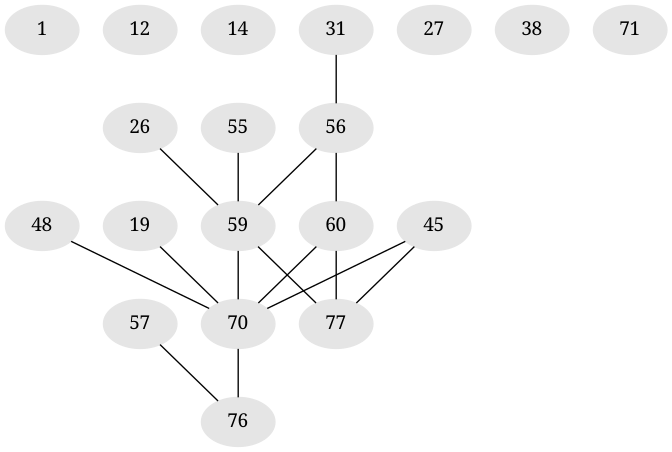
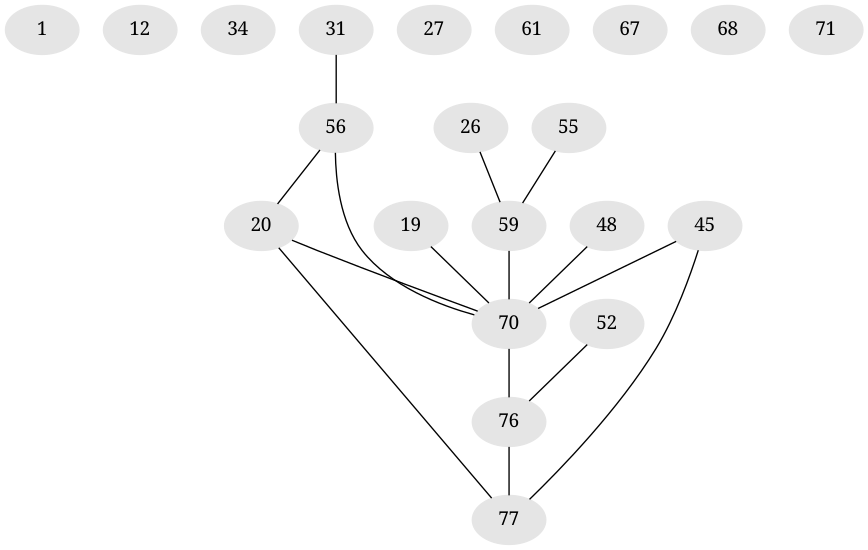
(238, 30) -> (238, 30)
none -> (532, 30)
(532, 30) -> (728, 30)
none -> (630, 30)
(287, 177) -> (372, 261)
(336, 226) -> (261, 226)
(281, 269) -> (509, 471)
(140, 324) -> (607, 324)
